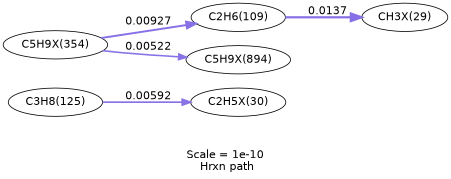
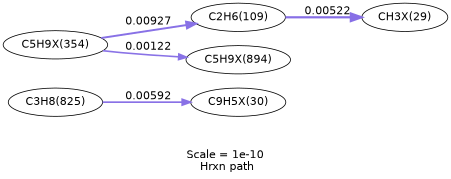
(326, 11) -> (326, 11)
(147, 47) -> (147, 47)
(55, 102) -> (55, 102)
(238, 102) -> (238, 102)
